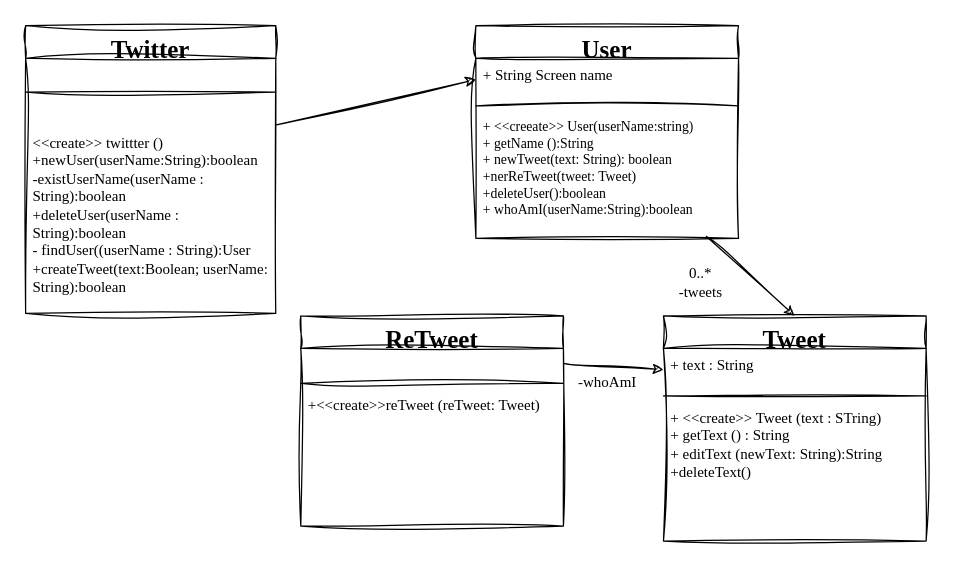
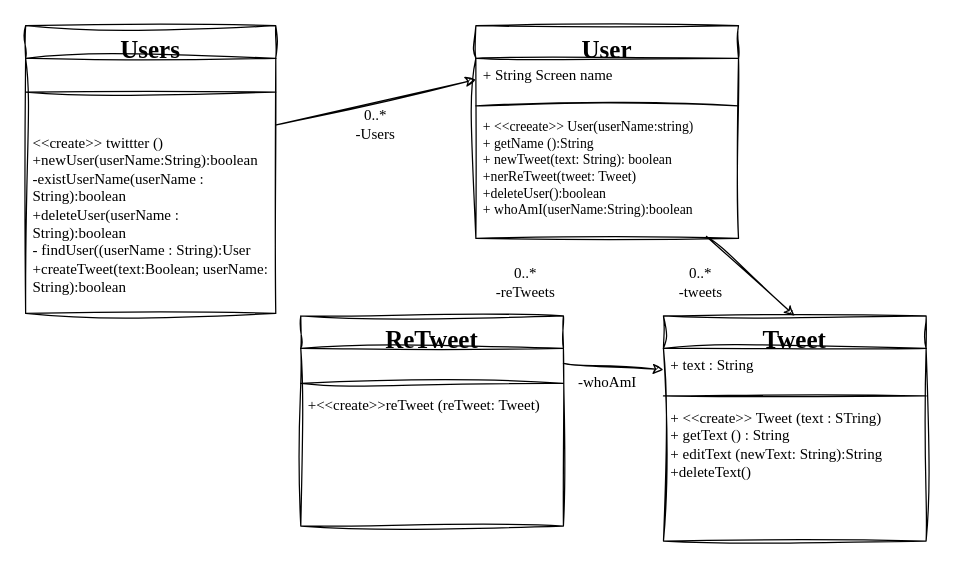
(151, 49) -> (151, 49)
none -> (376, 124)
none -> (526, 282)
